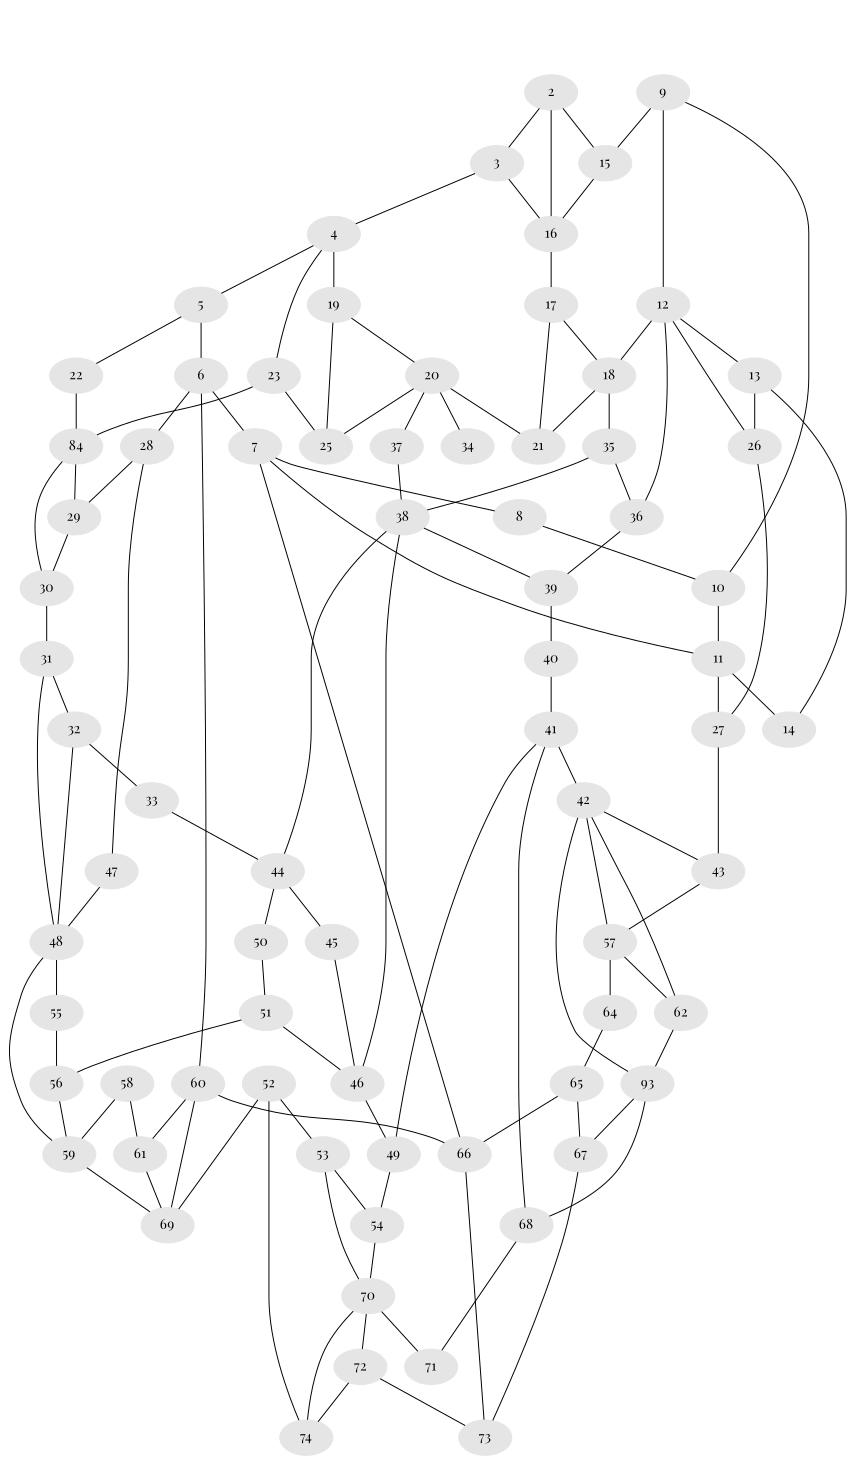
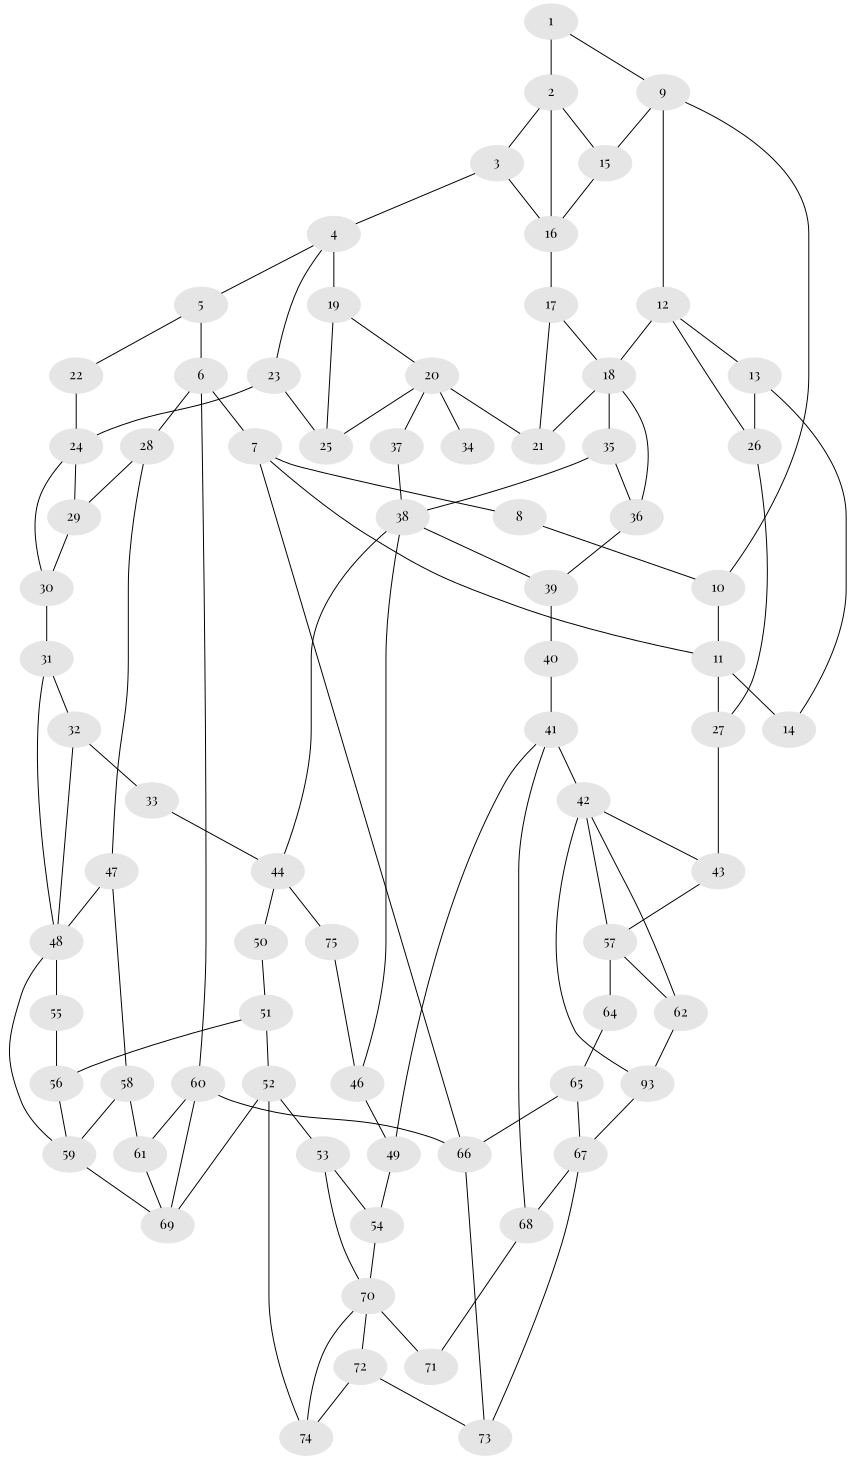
none -> (551, 22)
(666, 413) -> (647, 443)
(76, 446) -> (76, 446)
(332, 942) -> (332, 942)
none -> (119, 977)
(312, 1048) -> (267, 1048)
(615, 1173) -> (554, 1190)
